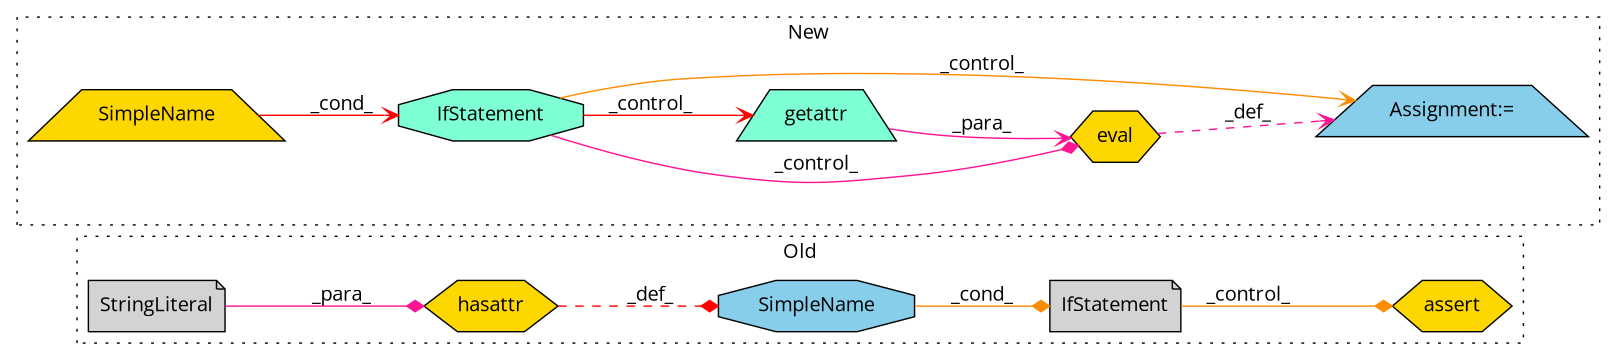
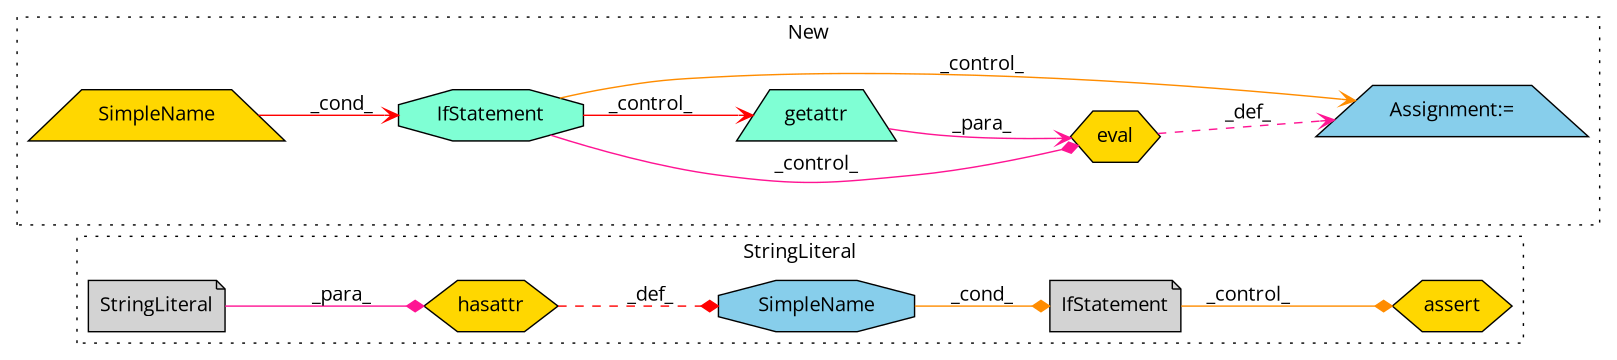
(800, 253) -> (800, 253)
